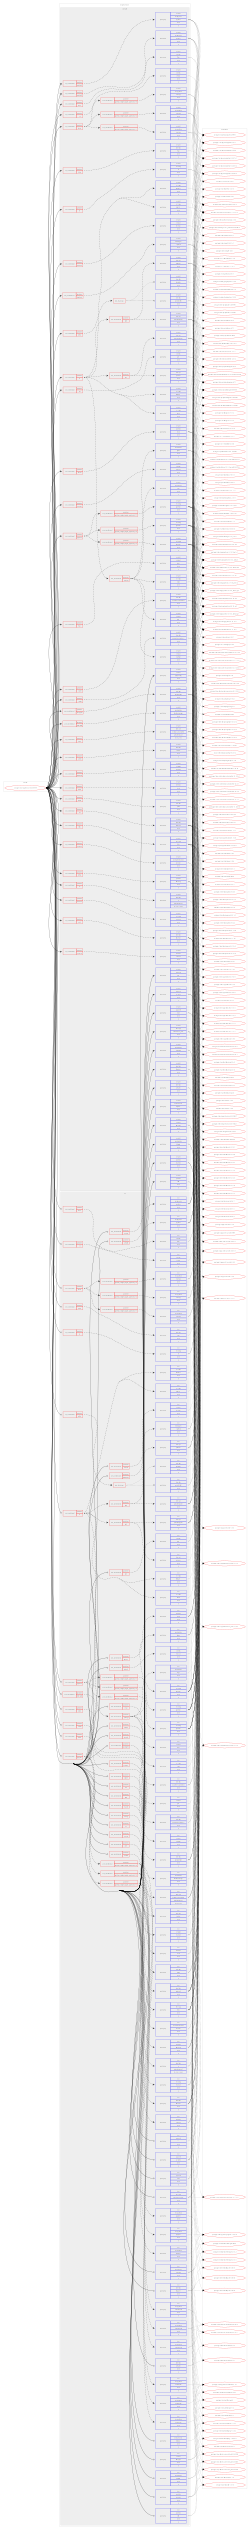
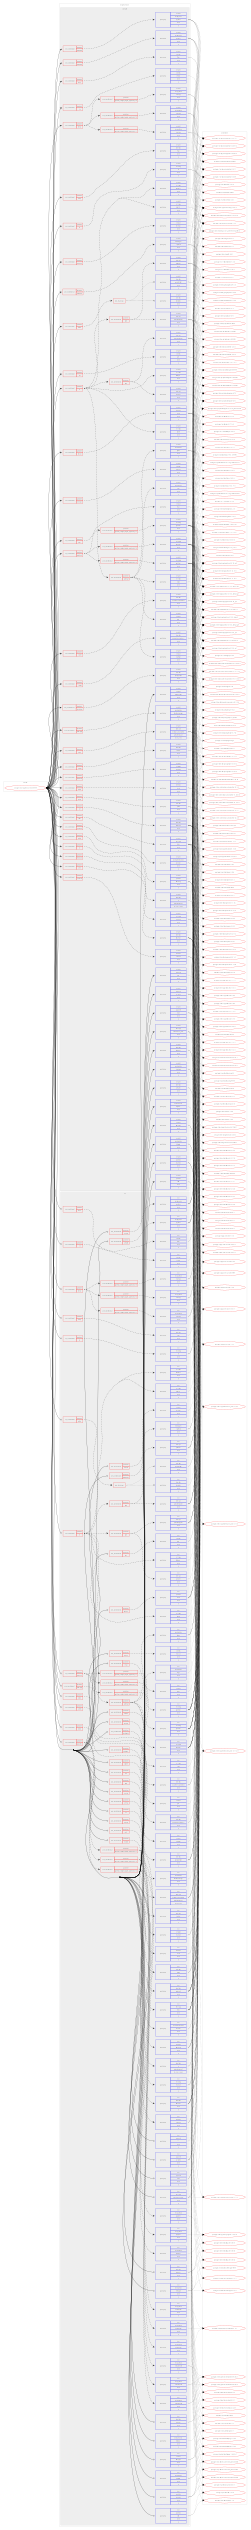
none -> (225, 470)
